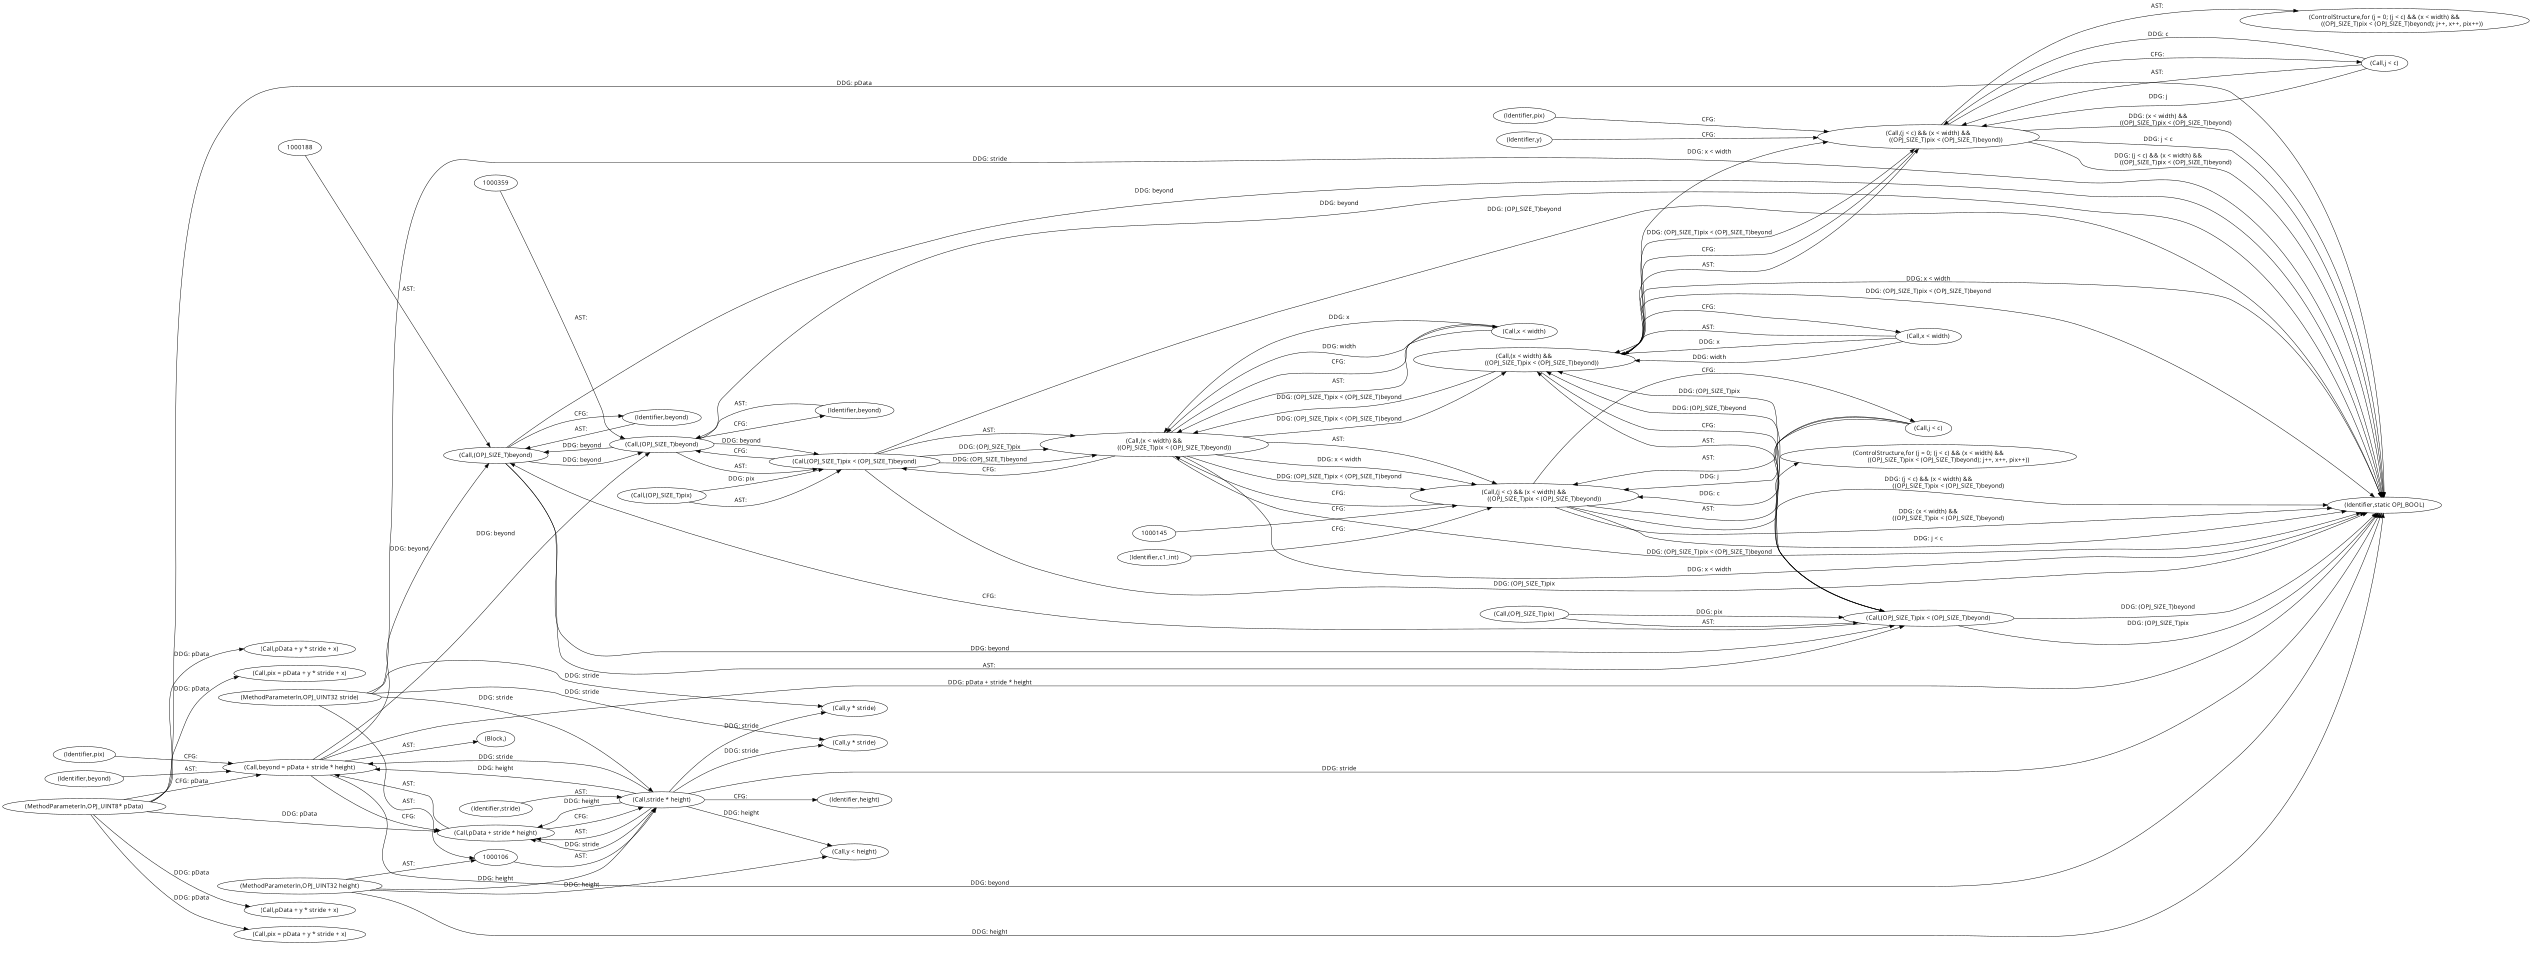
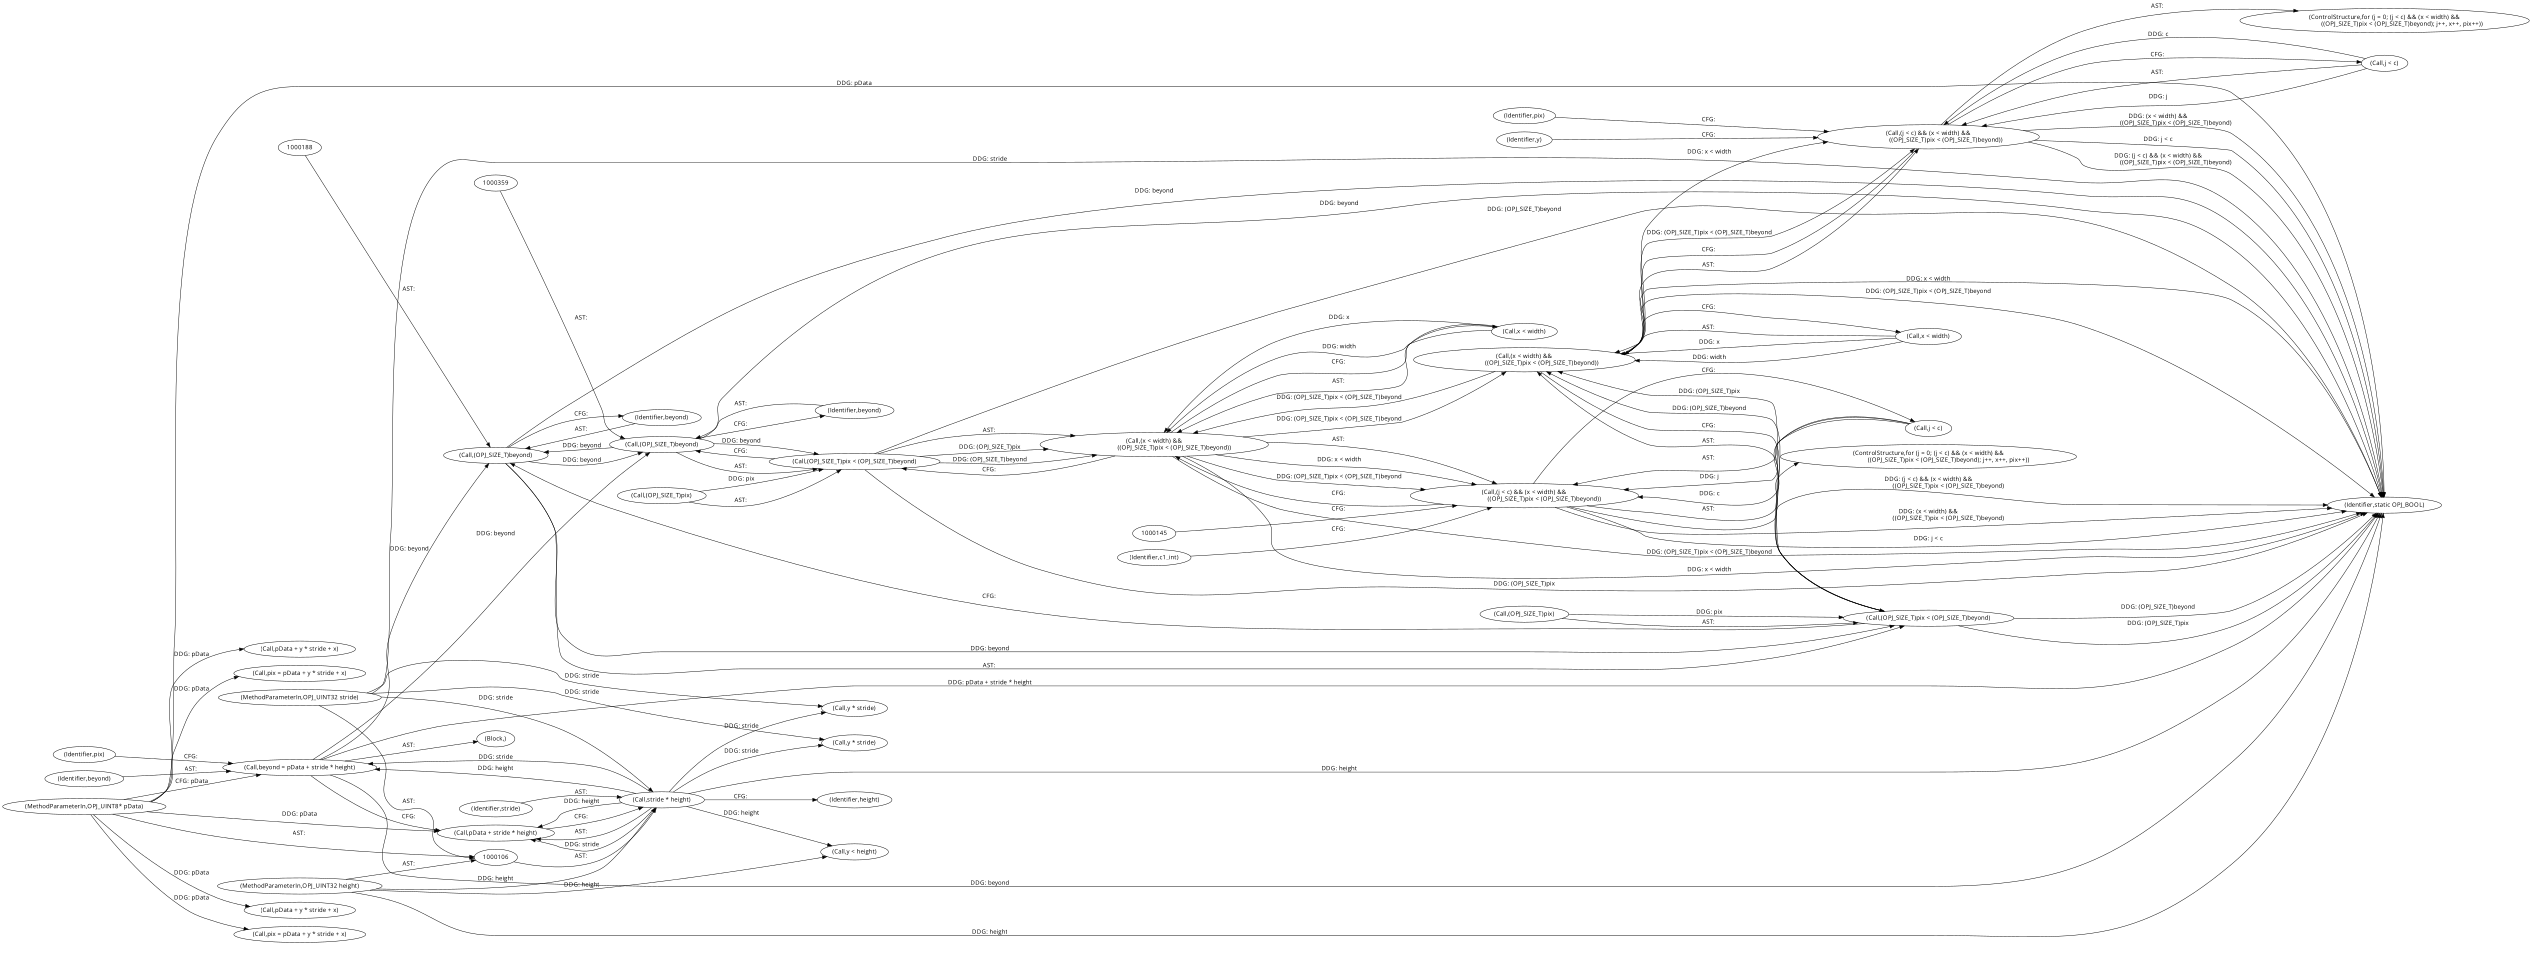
(1339, 769) -> (1339, 769)
(404, 790) -> none
none -> (290, 845)
